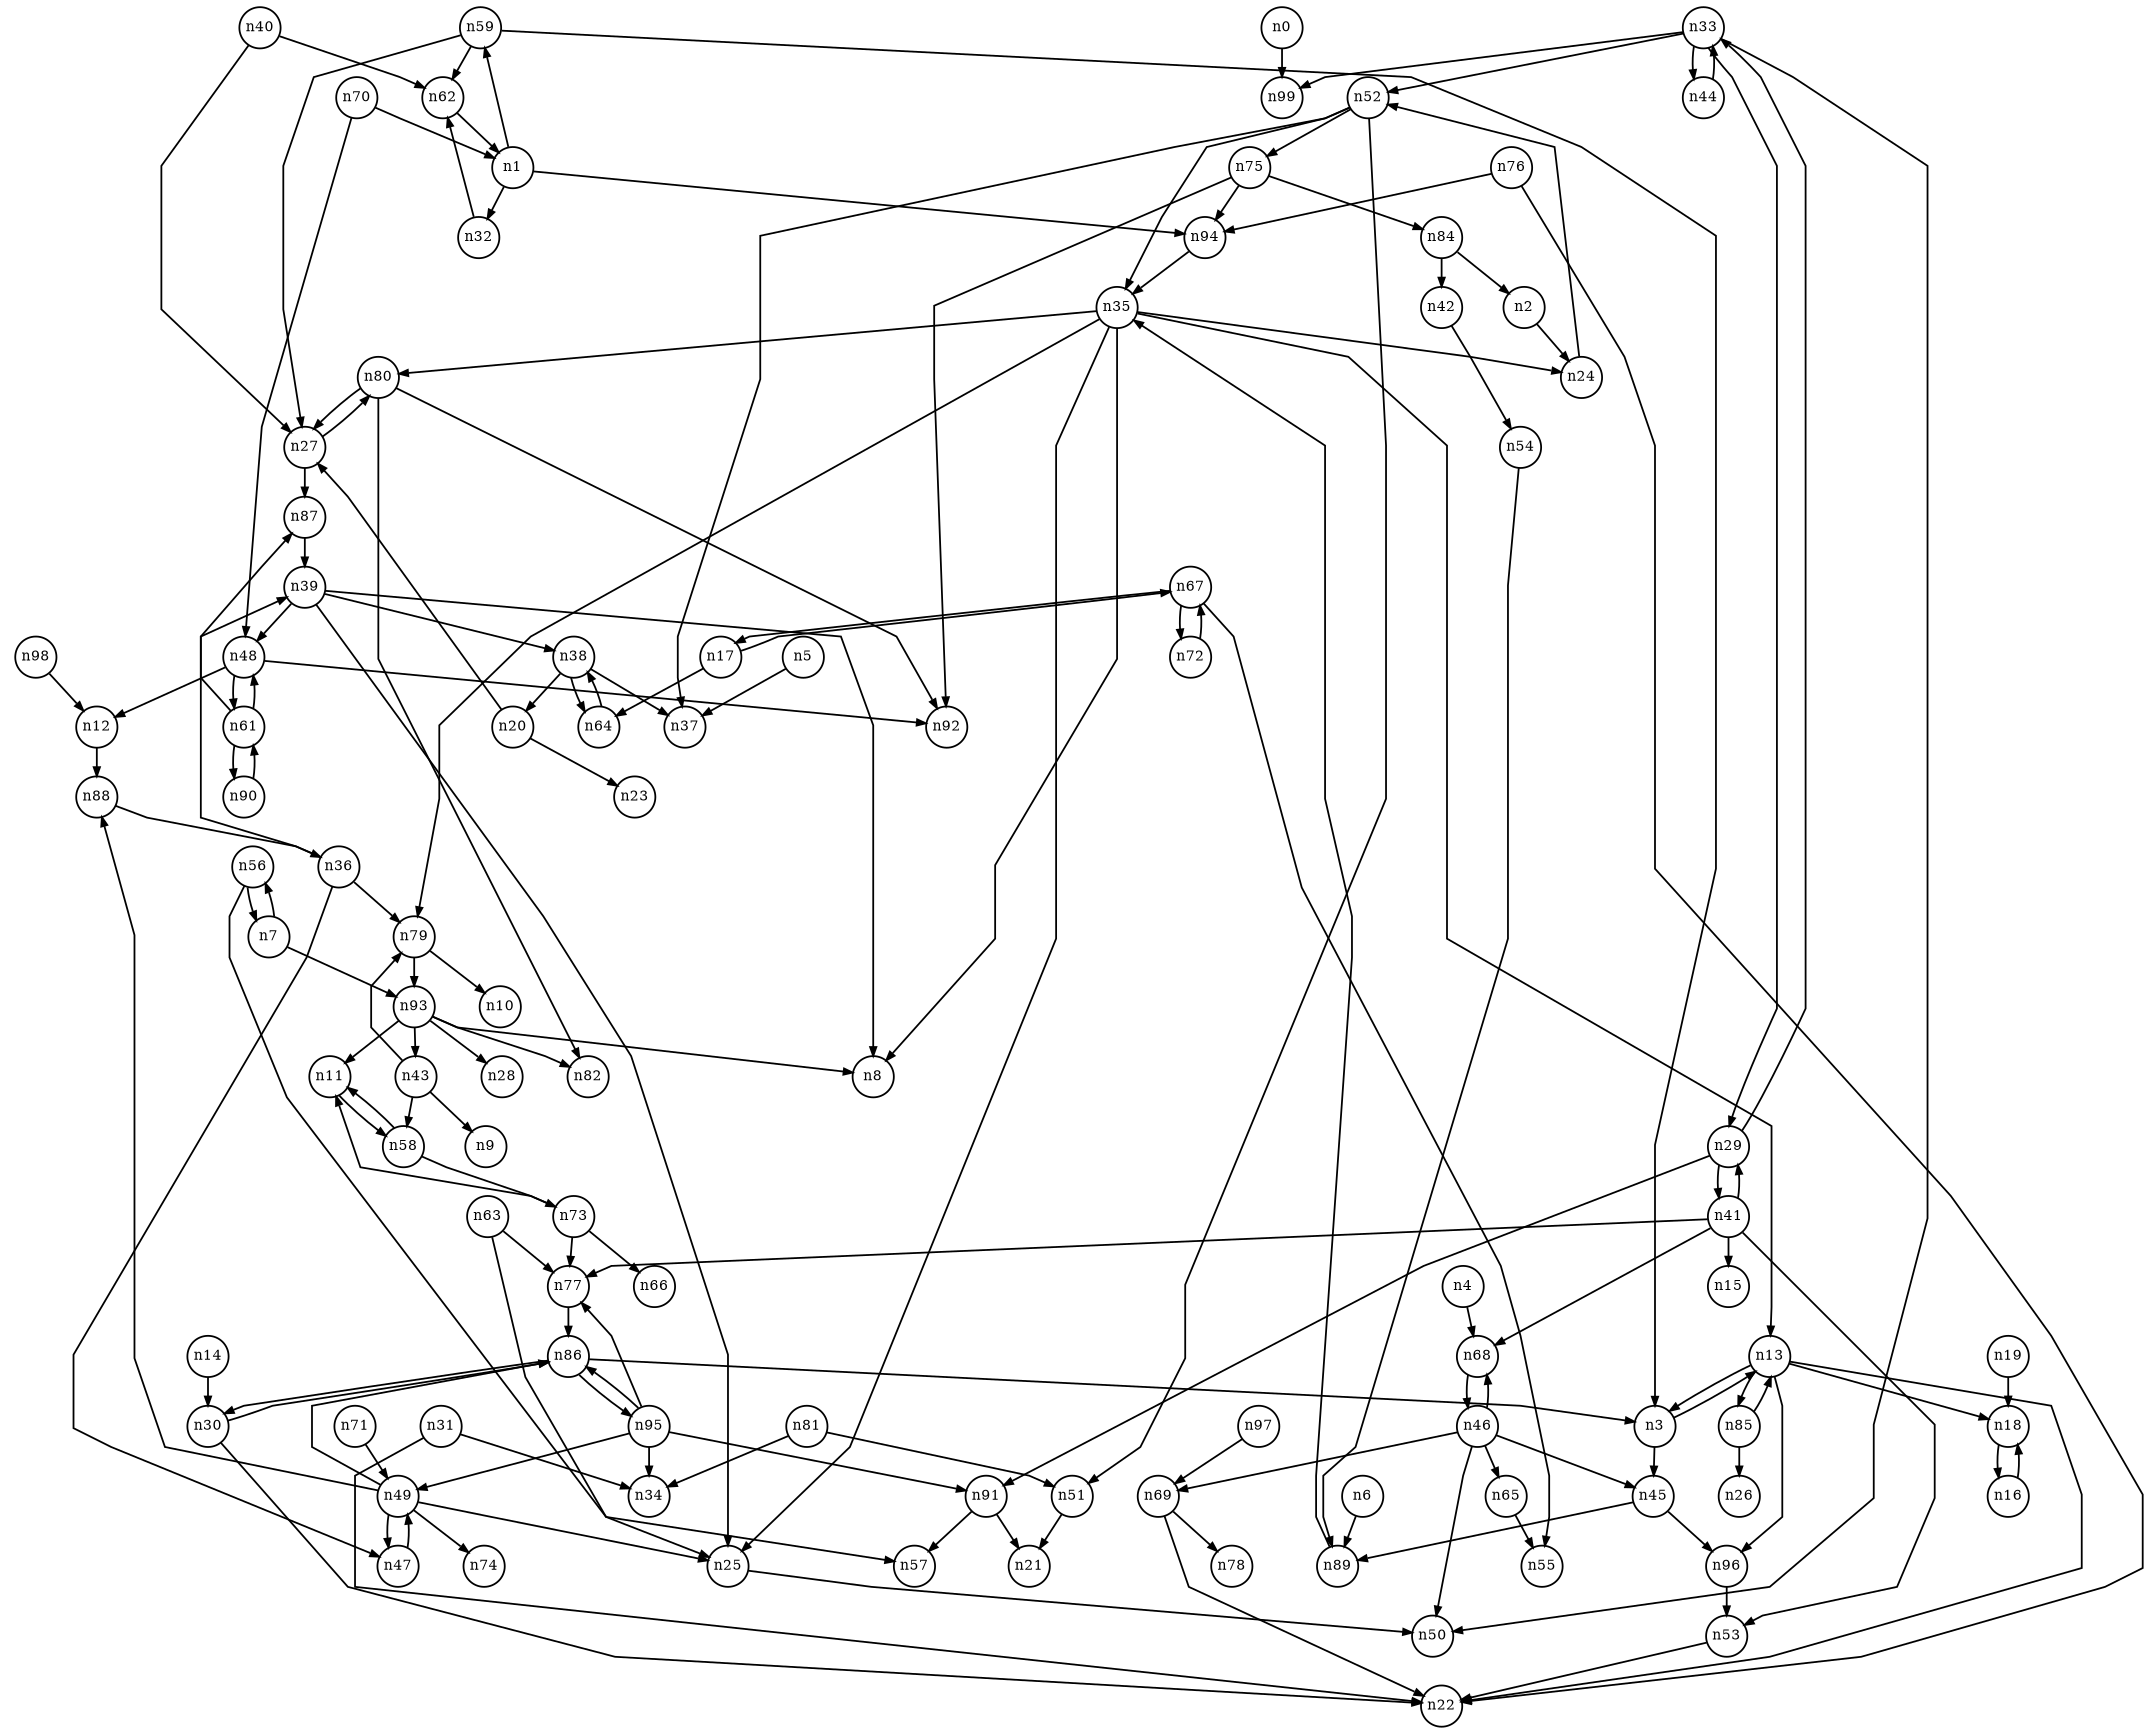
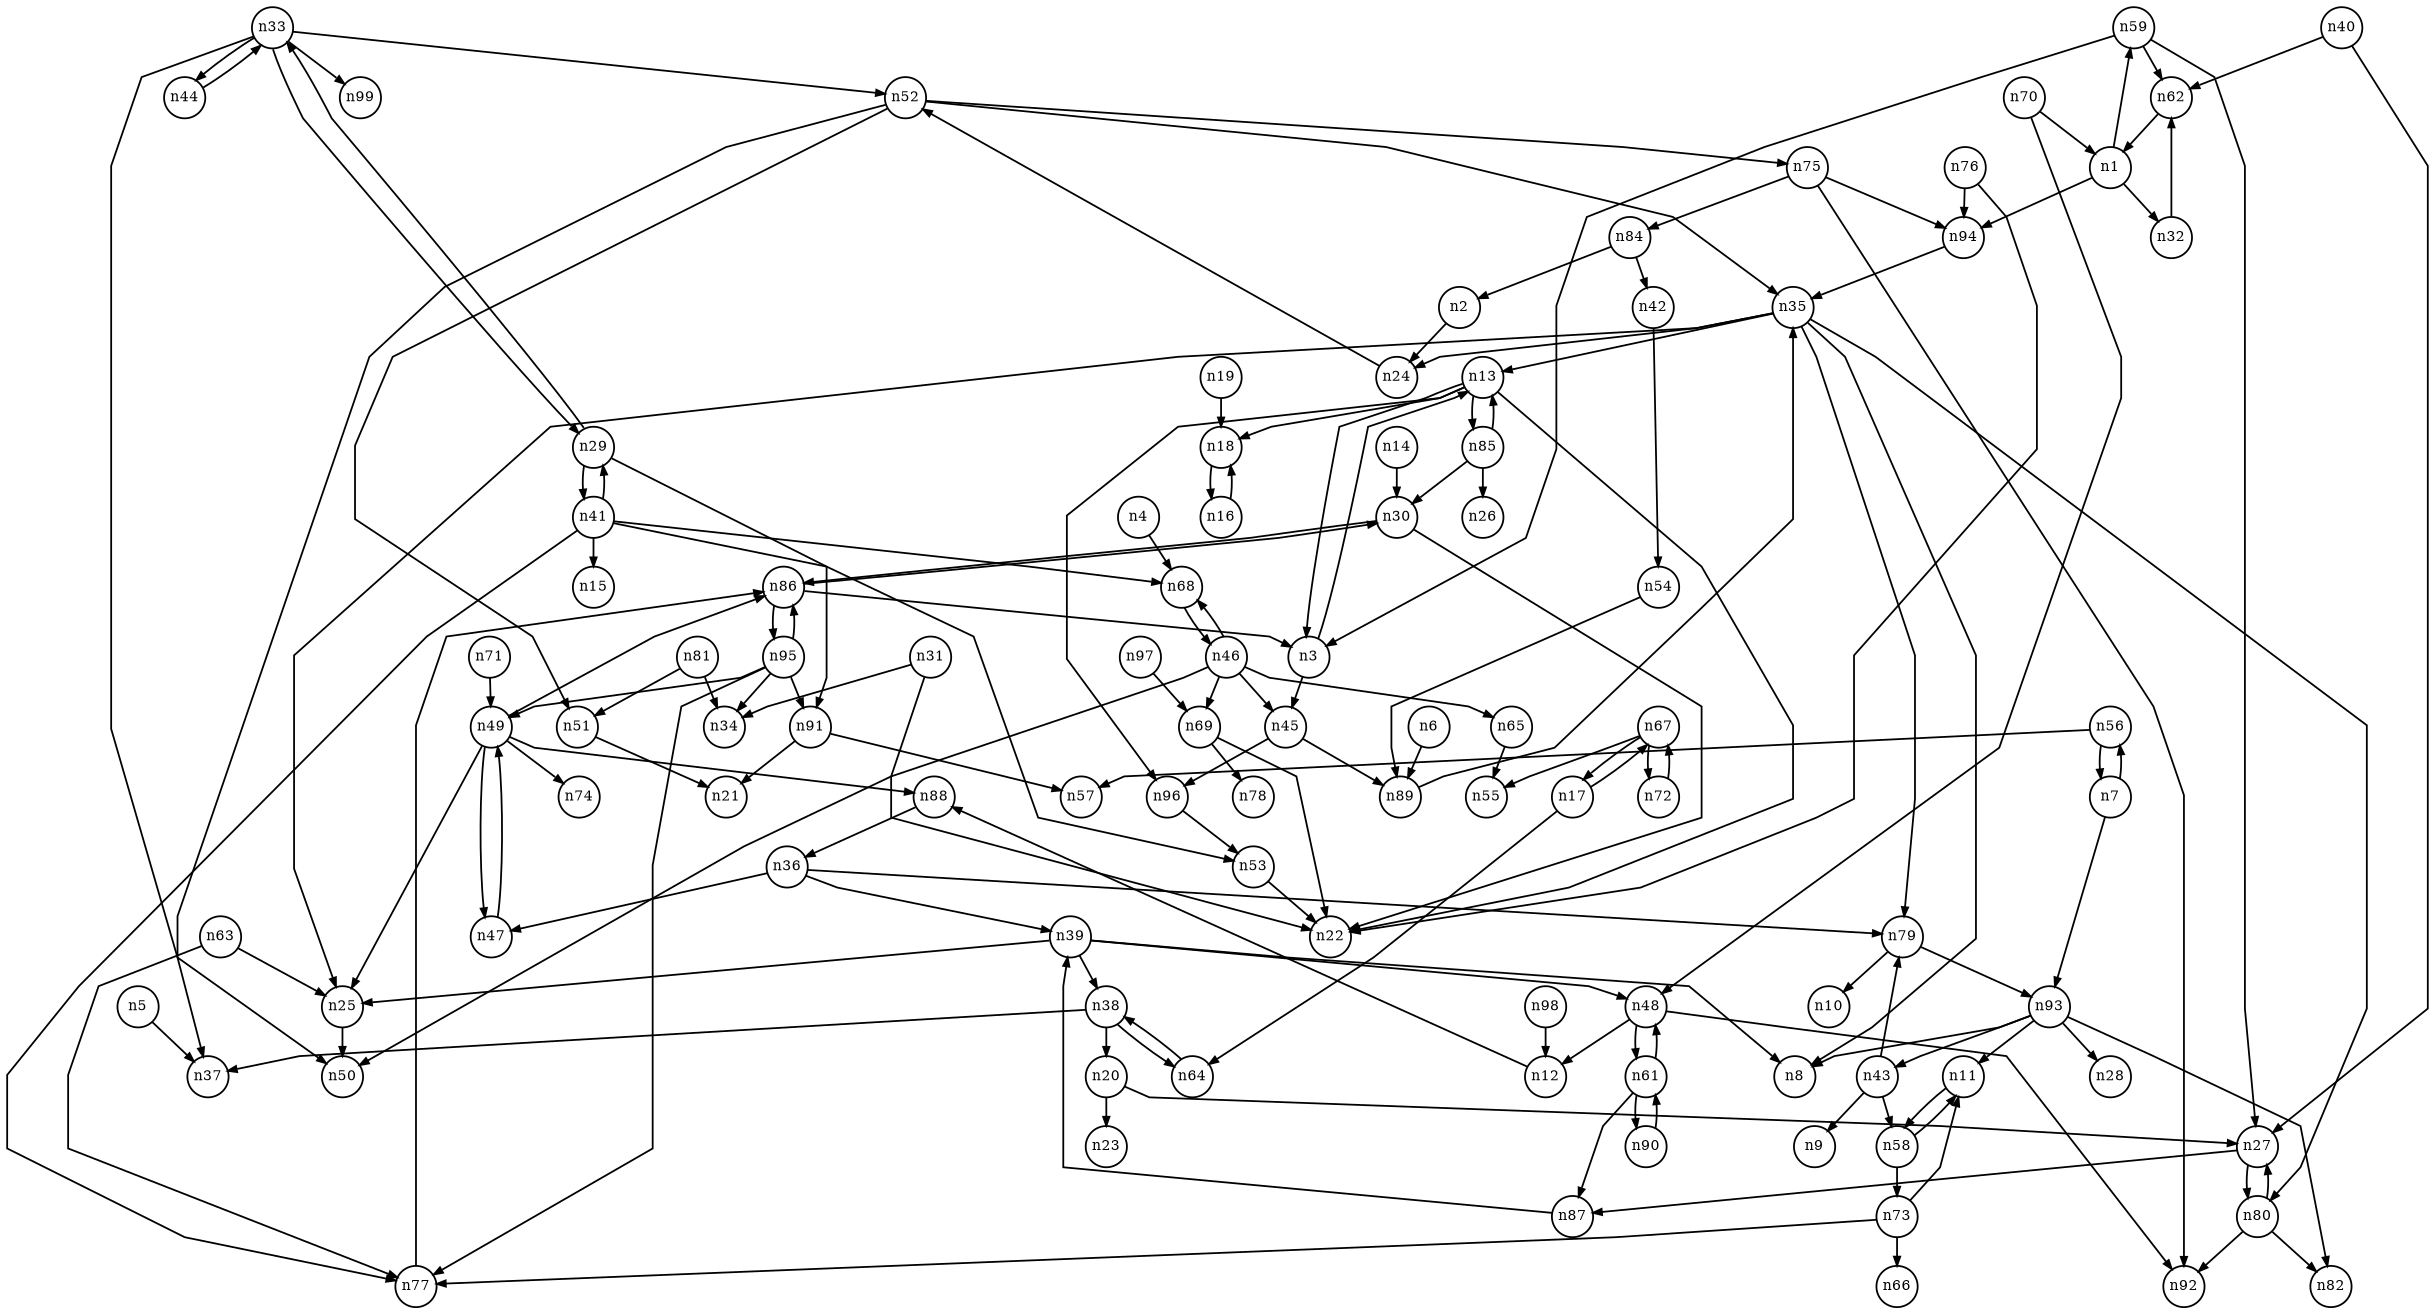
(1282, 28) -> none
none -> (1444, 479)
